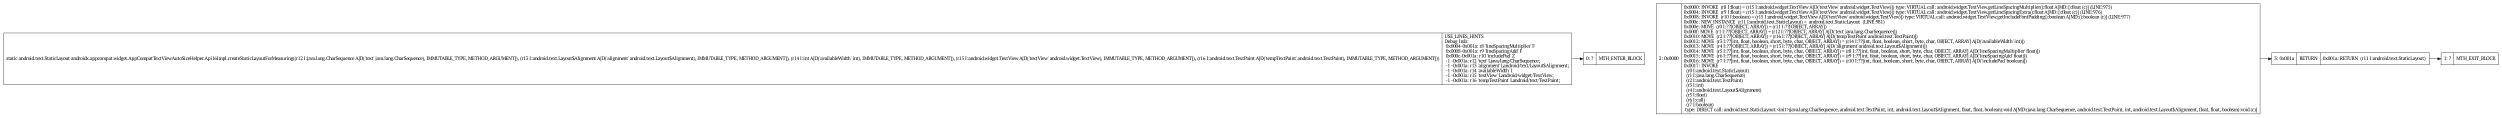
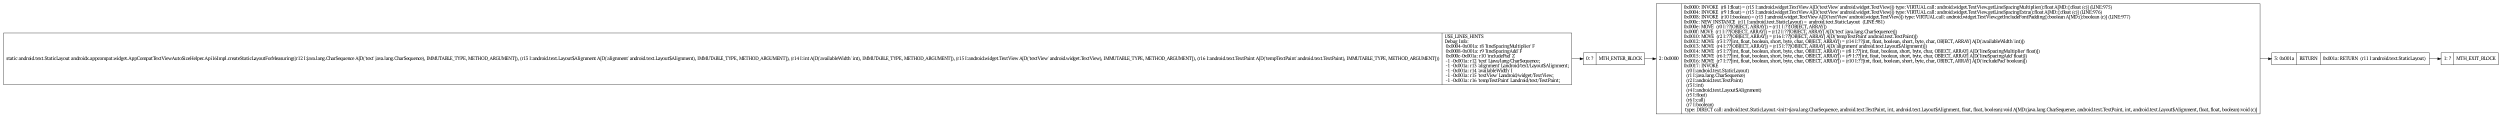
none -> (1649, 59)
